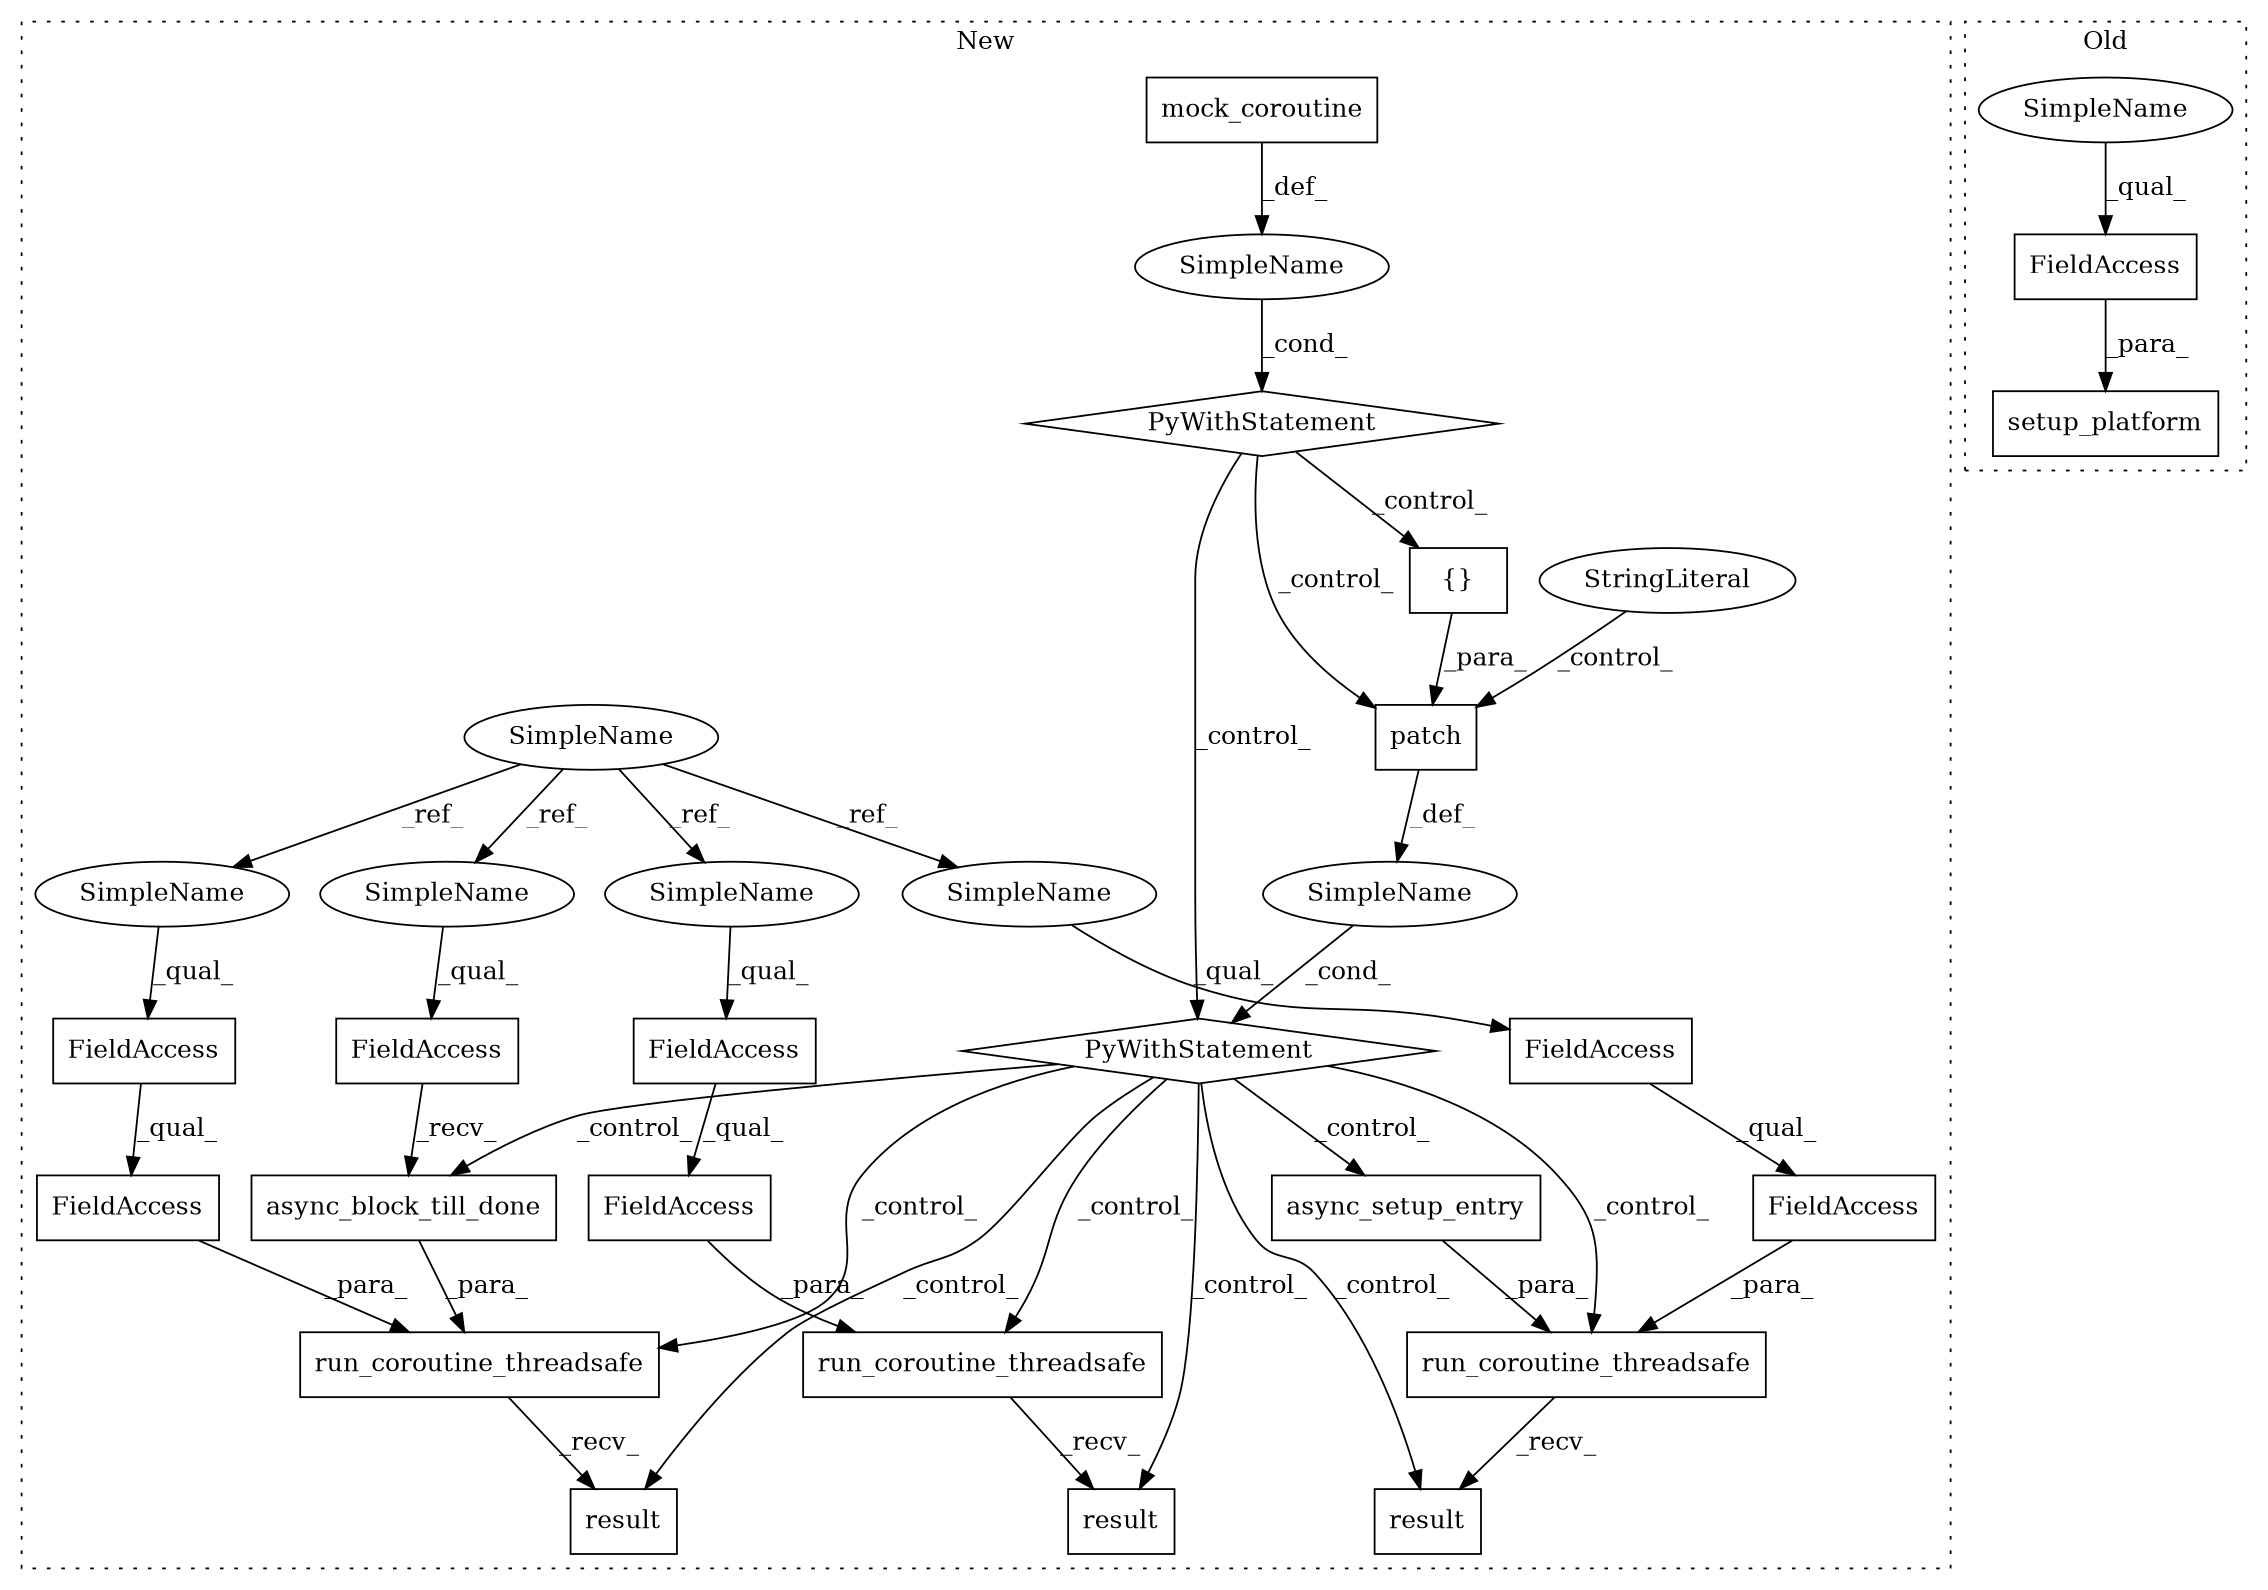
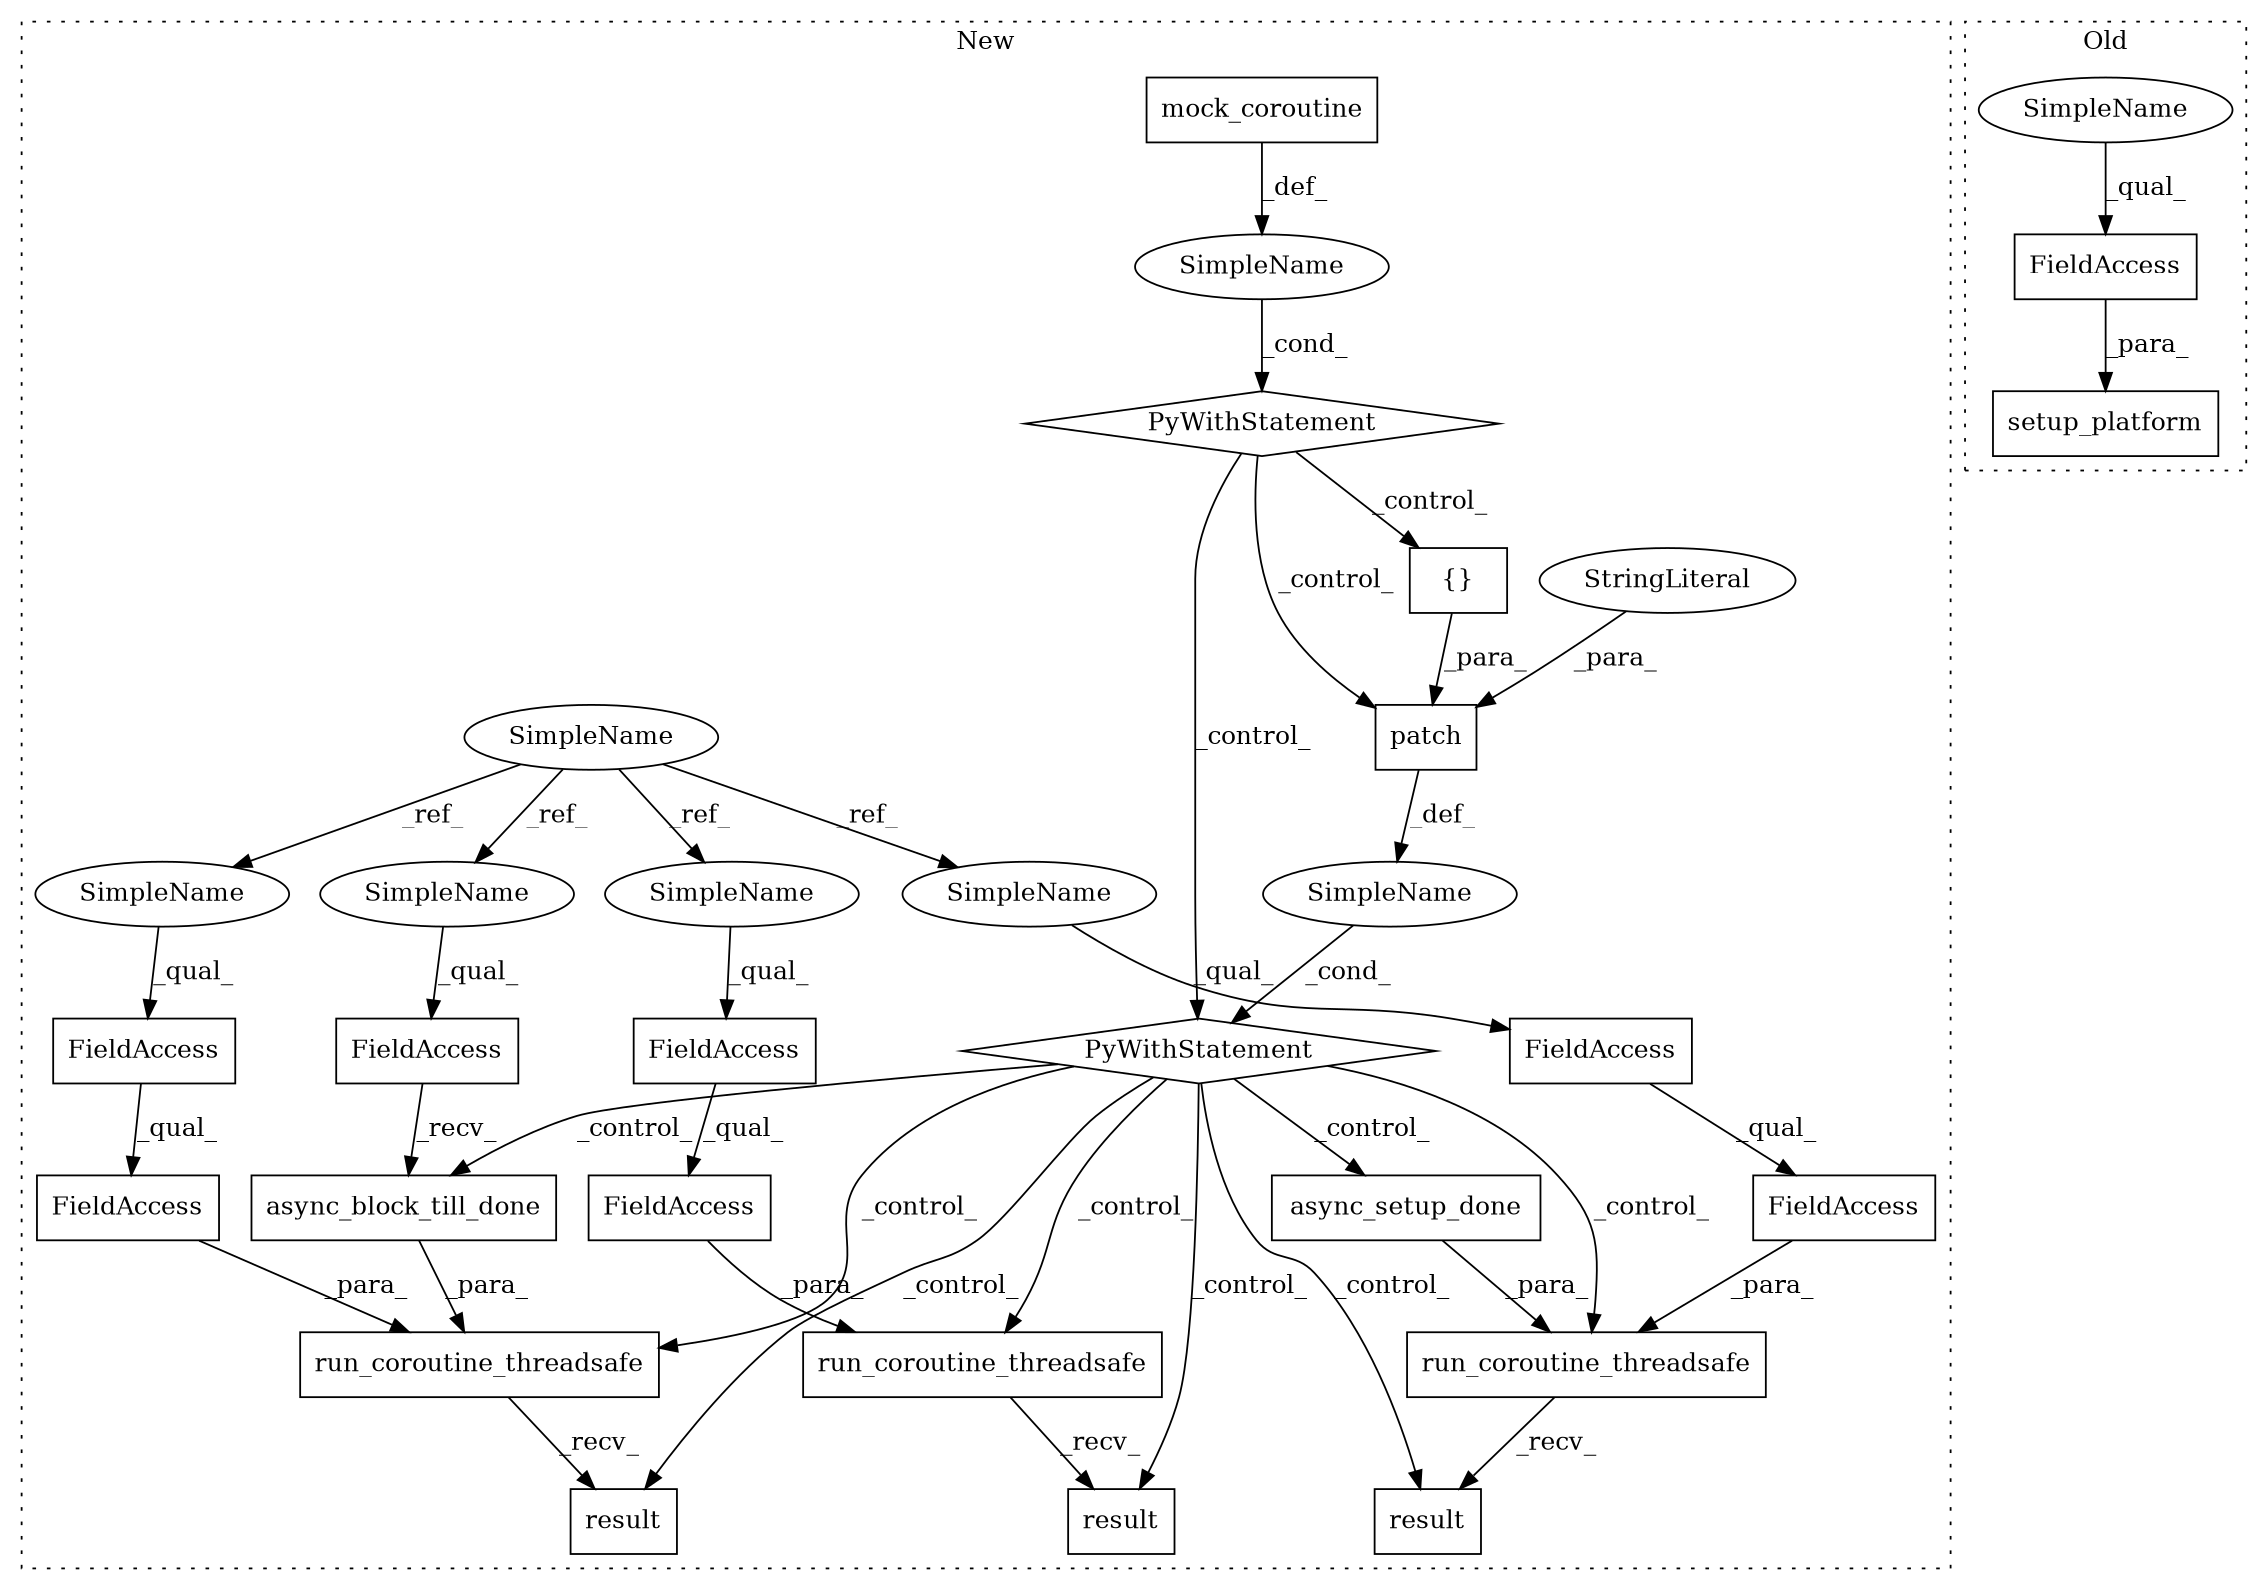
(1615, 659) -> (1615, 659)
(1406, 1208) -> (1406, 1208)
